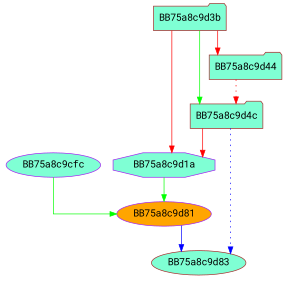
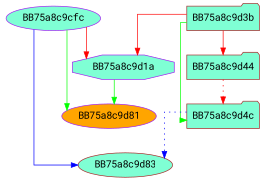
(203, 139) -> (86, 39)
(181, 235) -> (34, 116)
